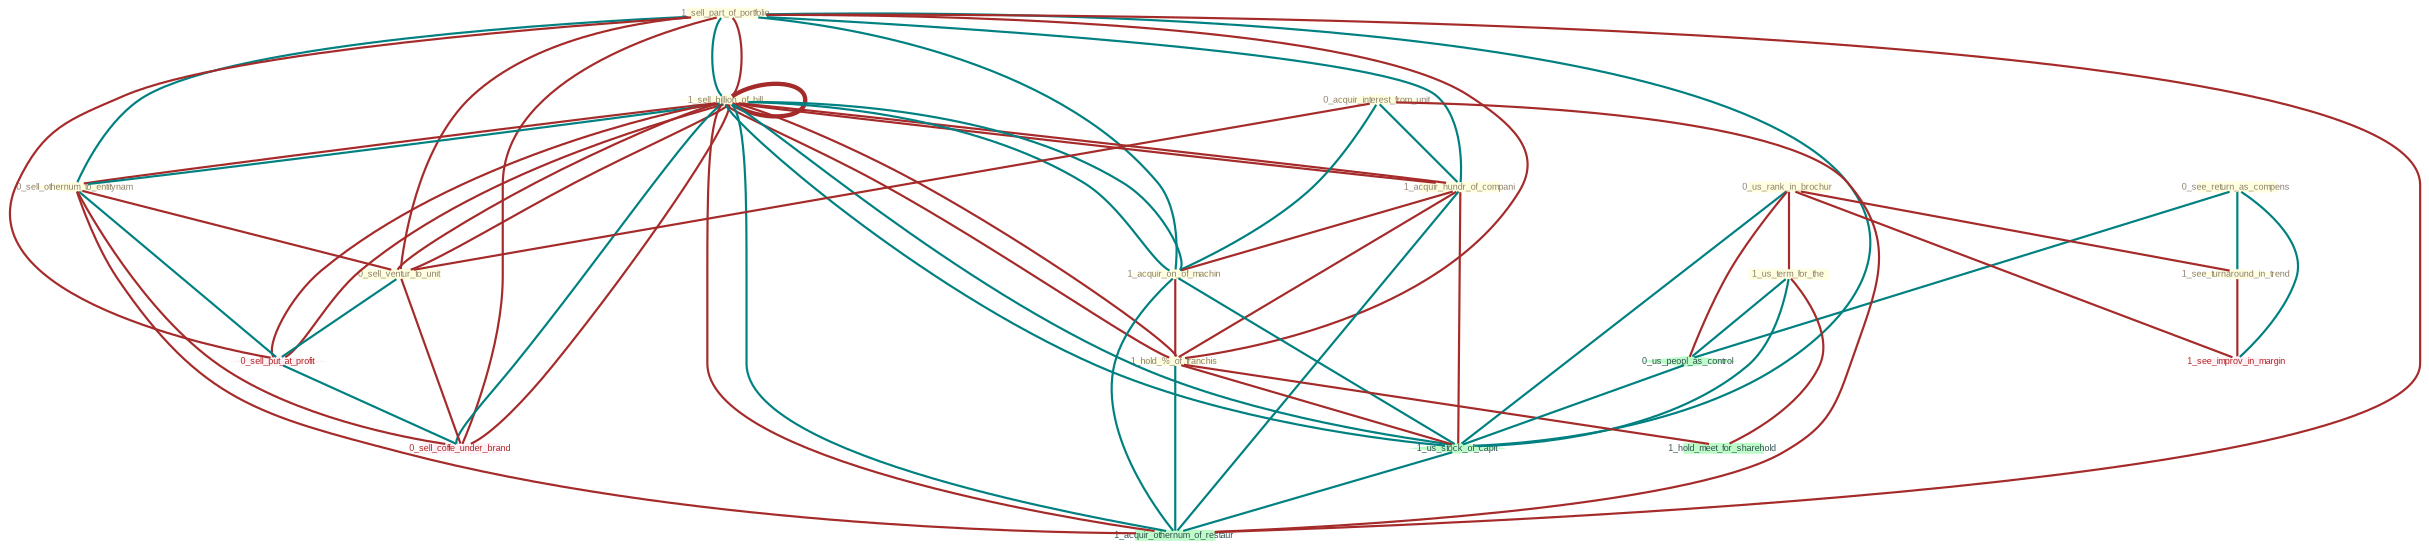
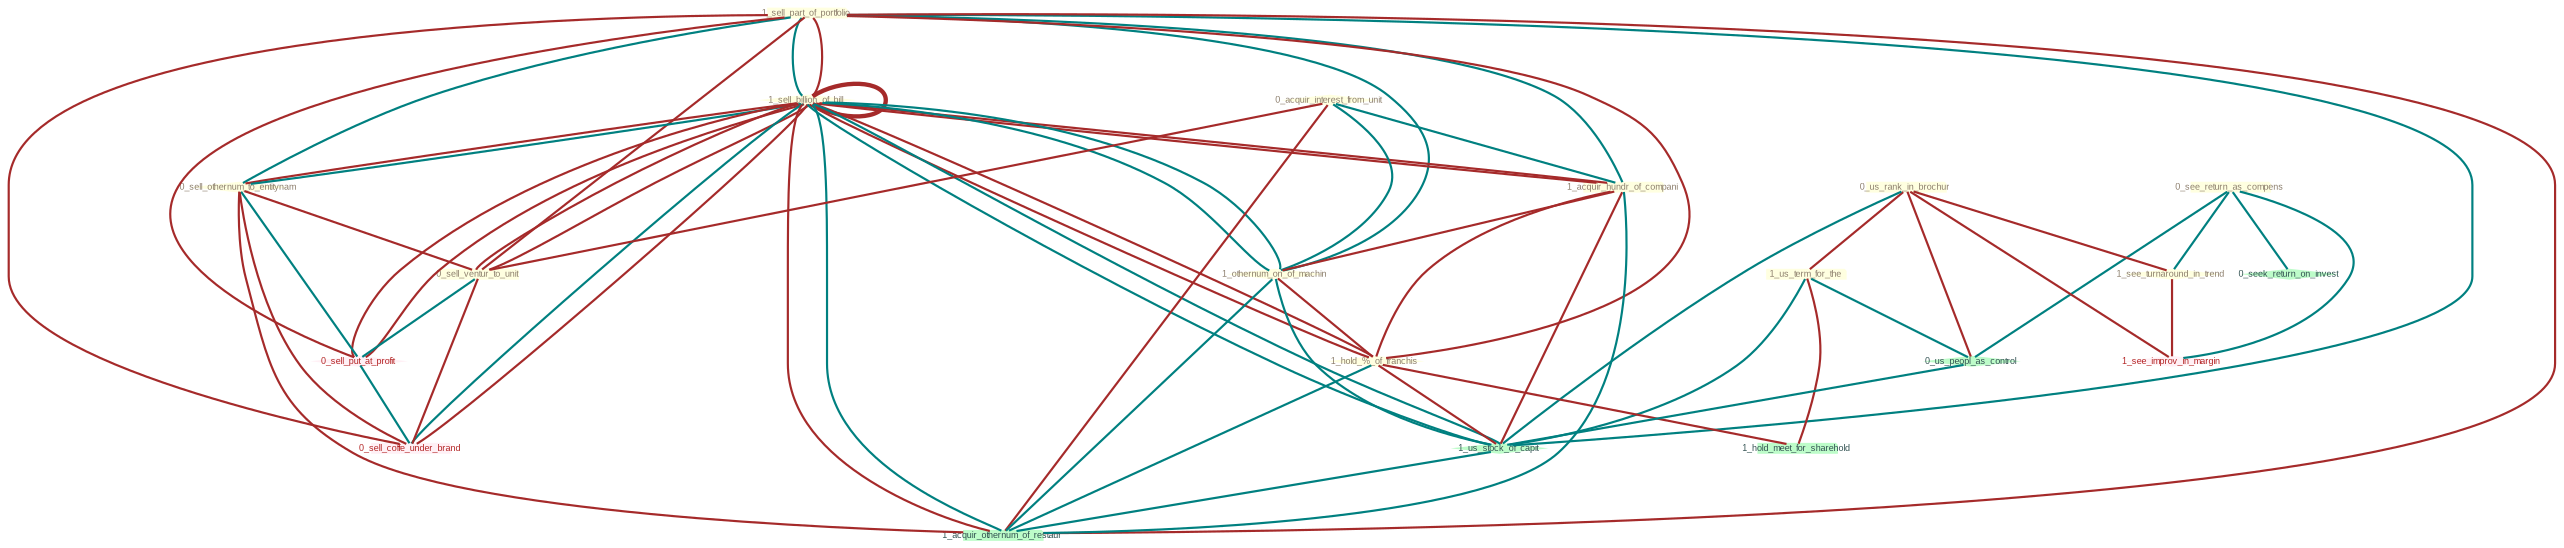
(1175, 274) -> (1275, 274)
none -> (2290, 274)
